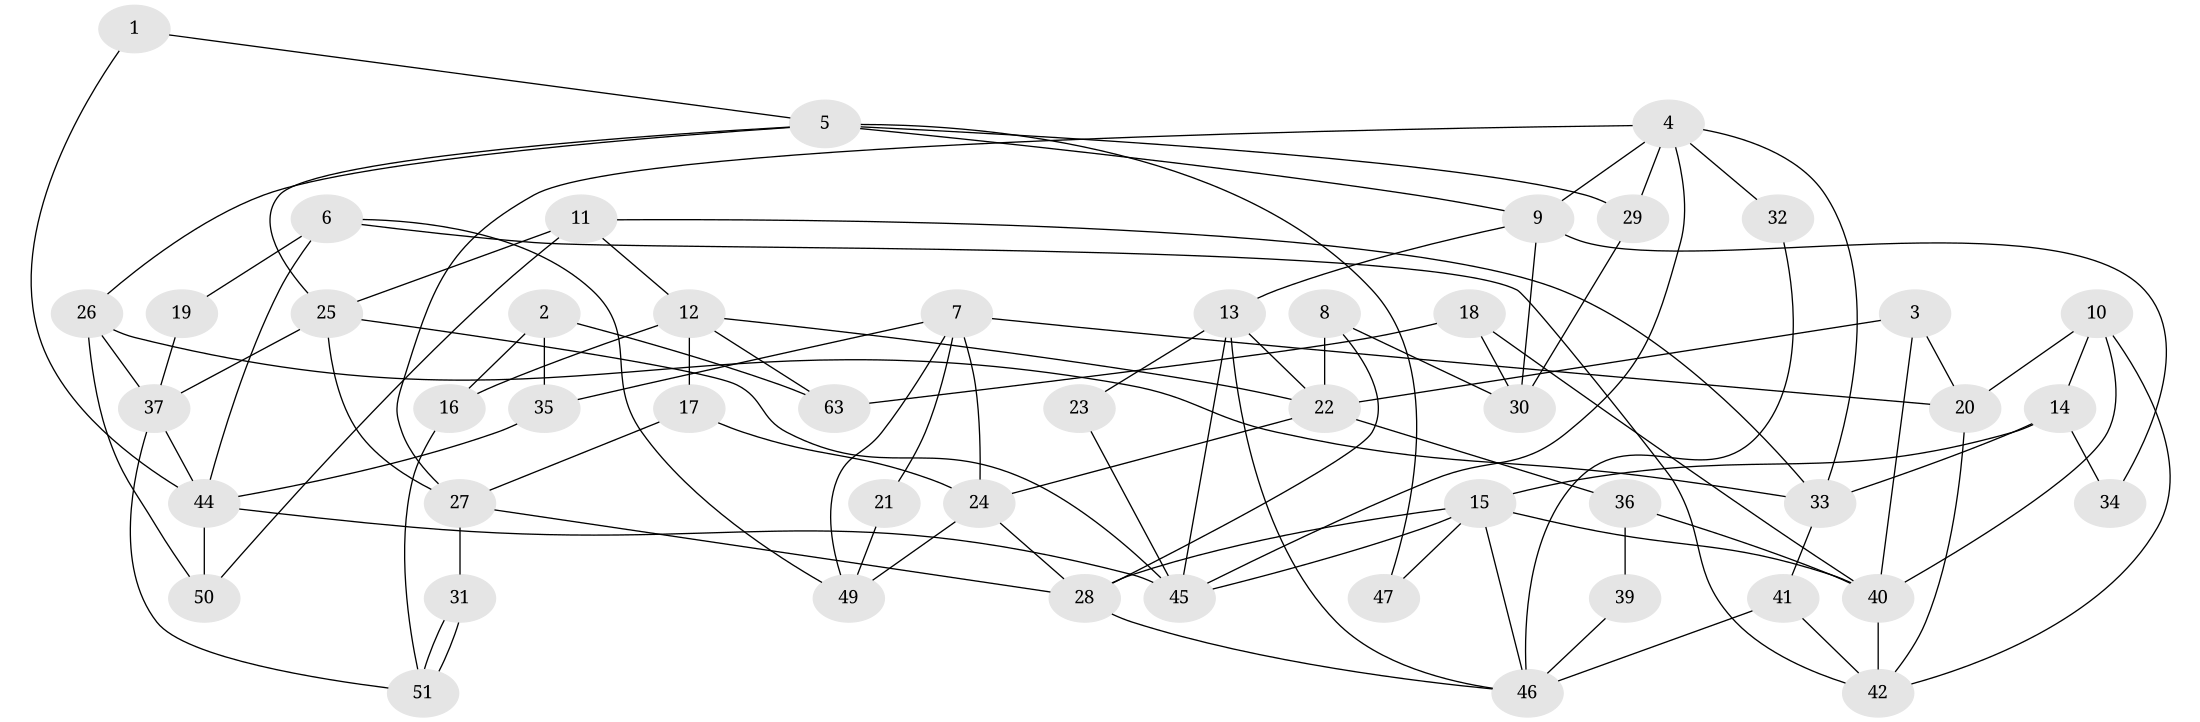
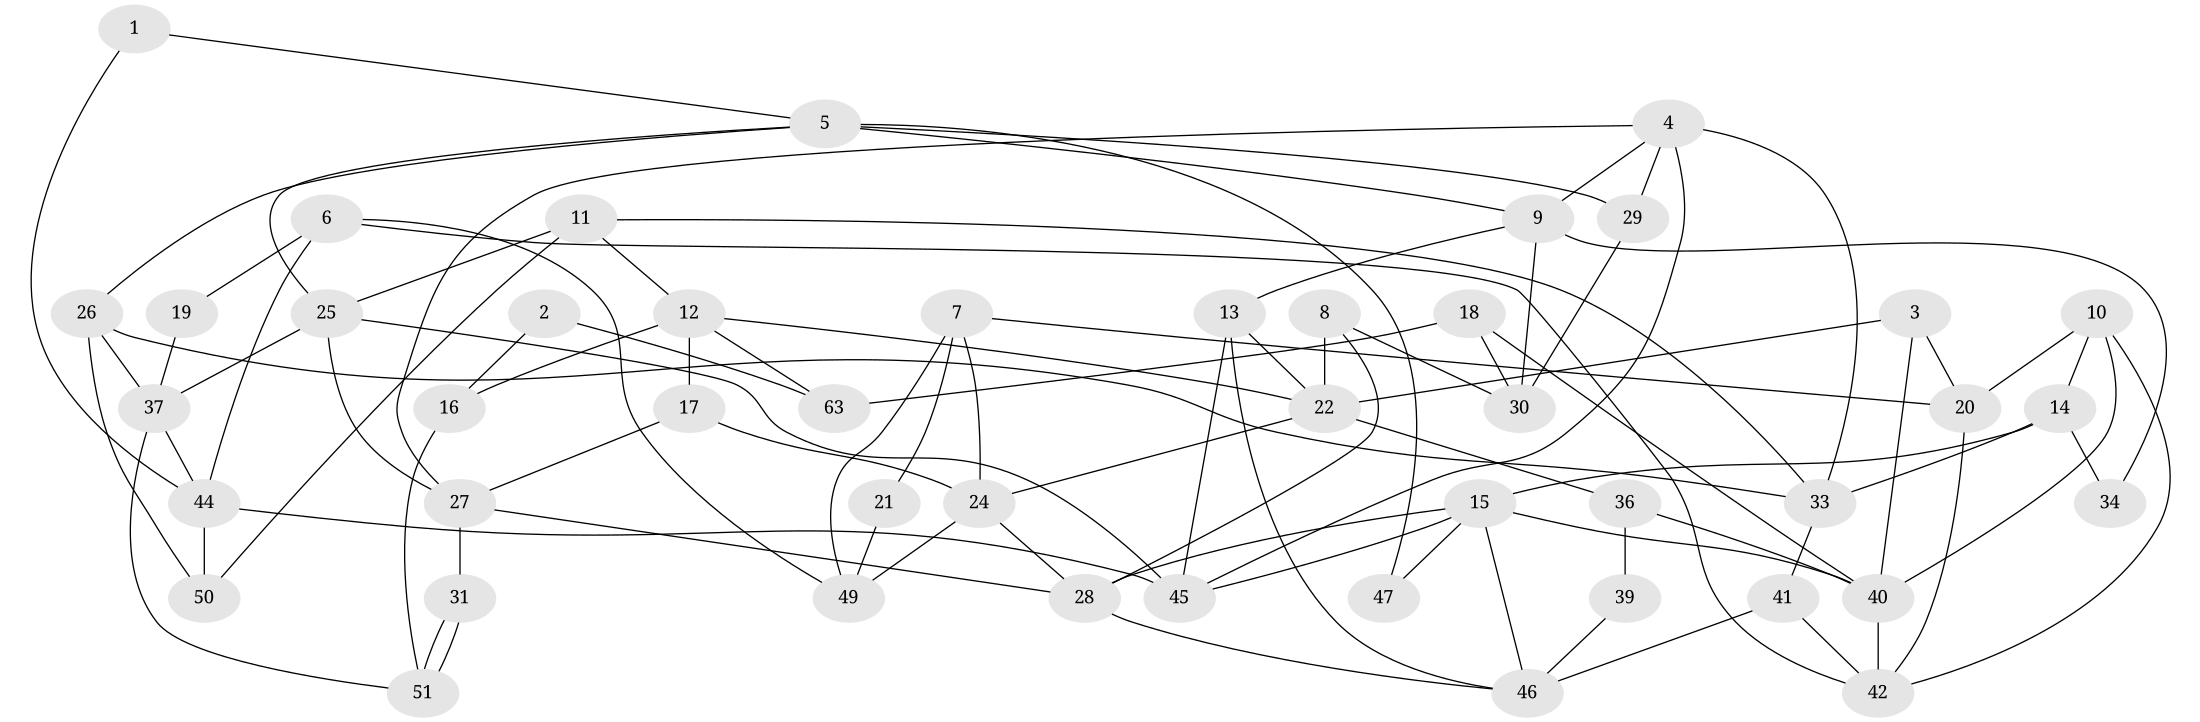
(1778, 219) -> none
(544, 409) -> none
(1080, 409) -> none
